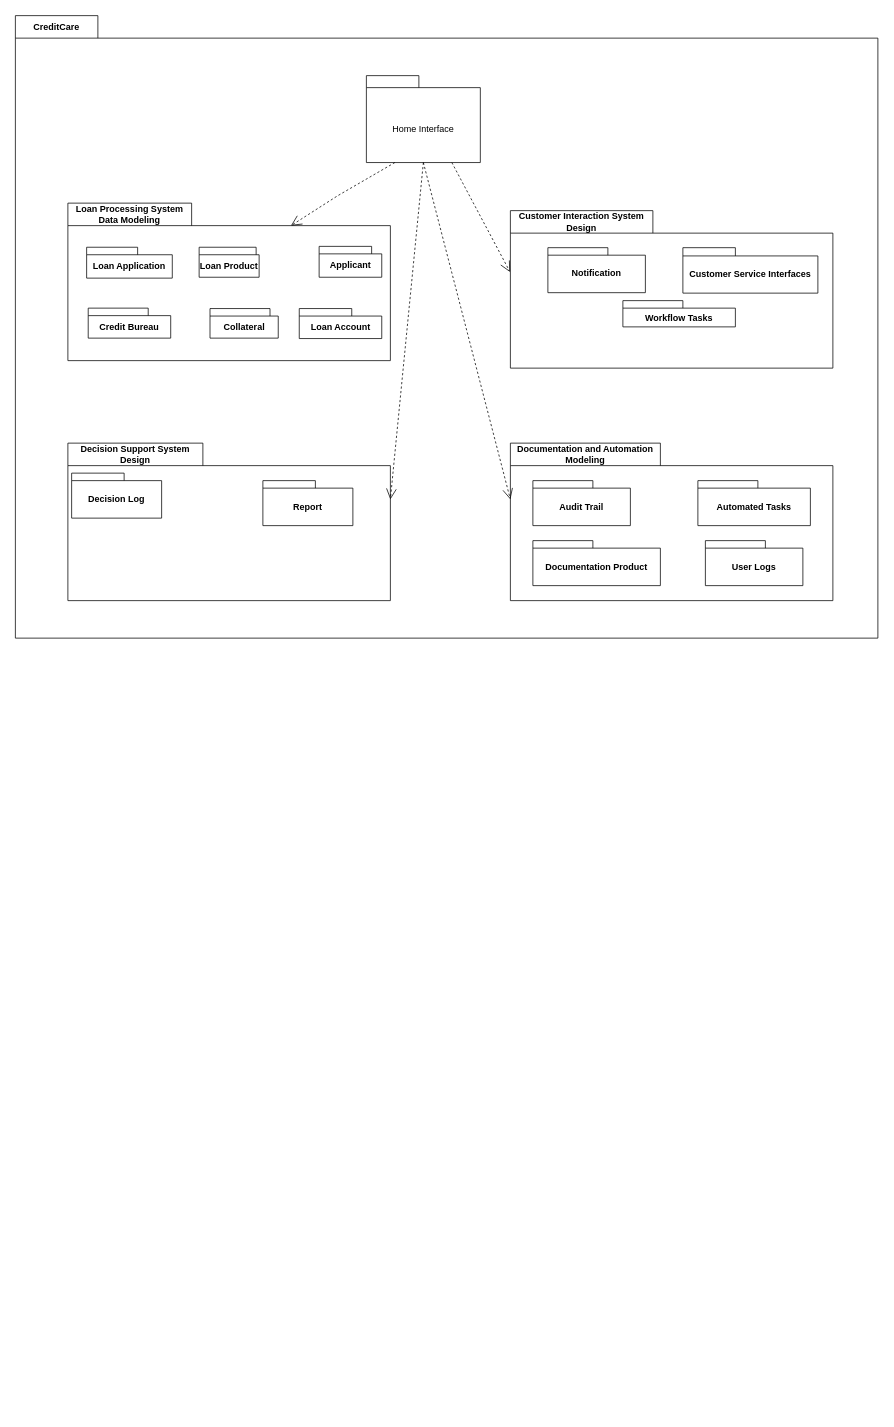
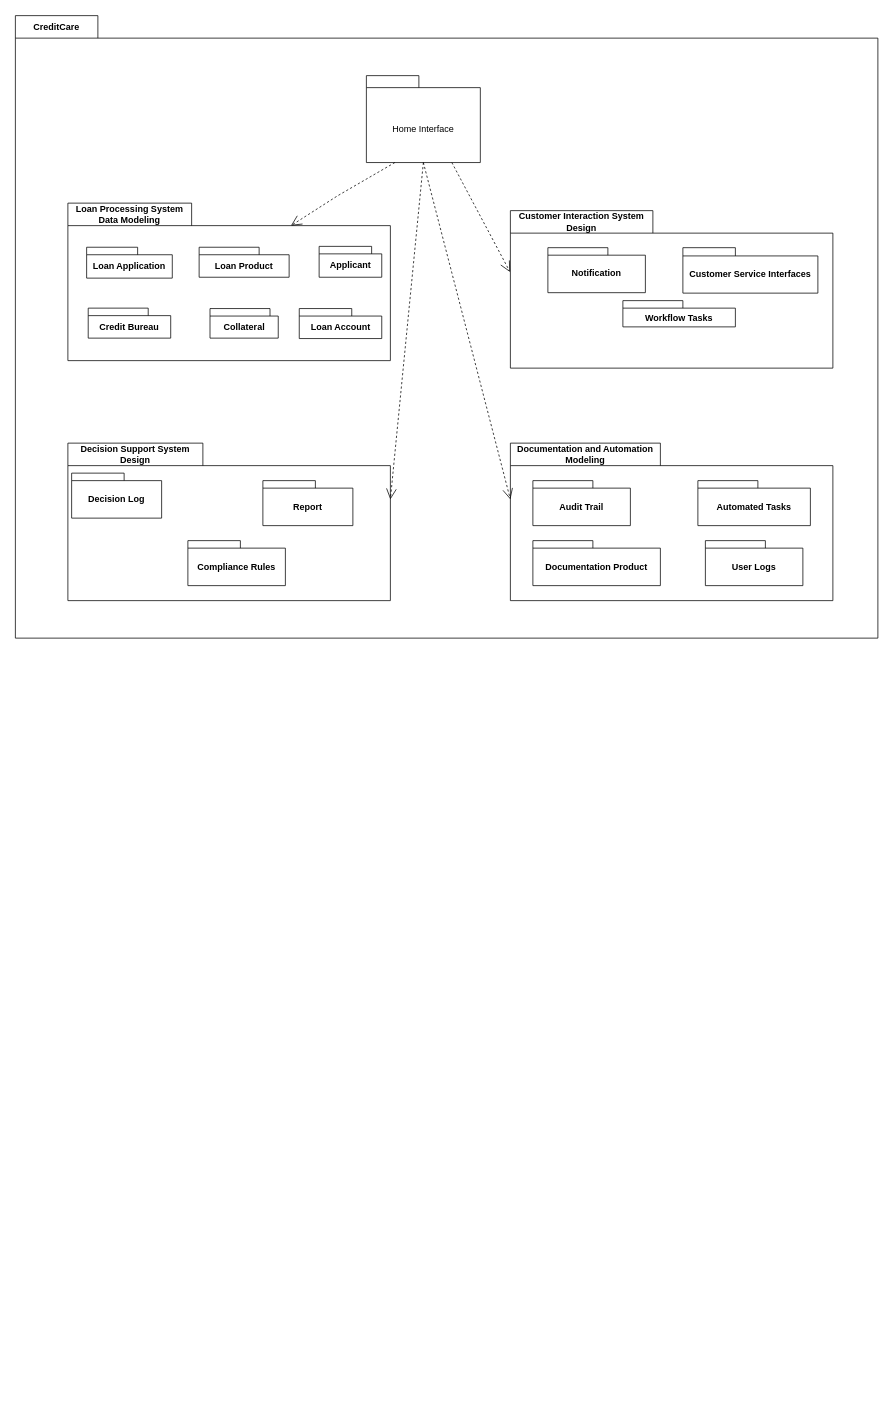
(229, 262) -> (244, 262)
none -> (237, 563)
